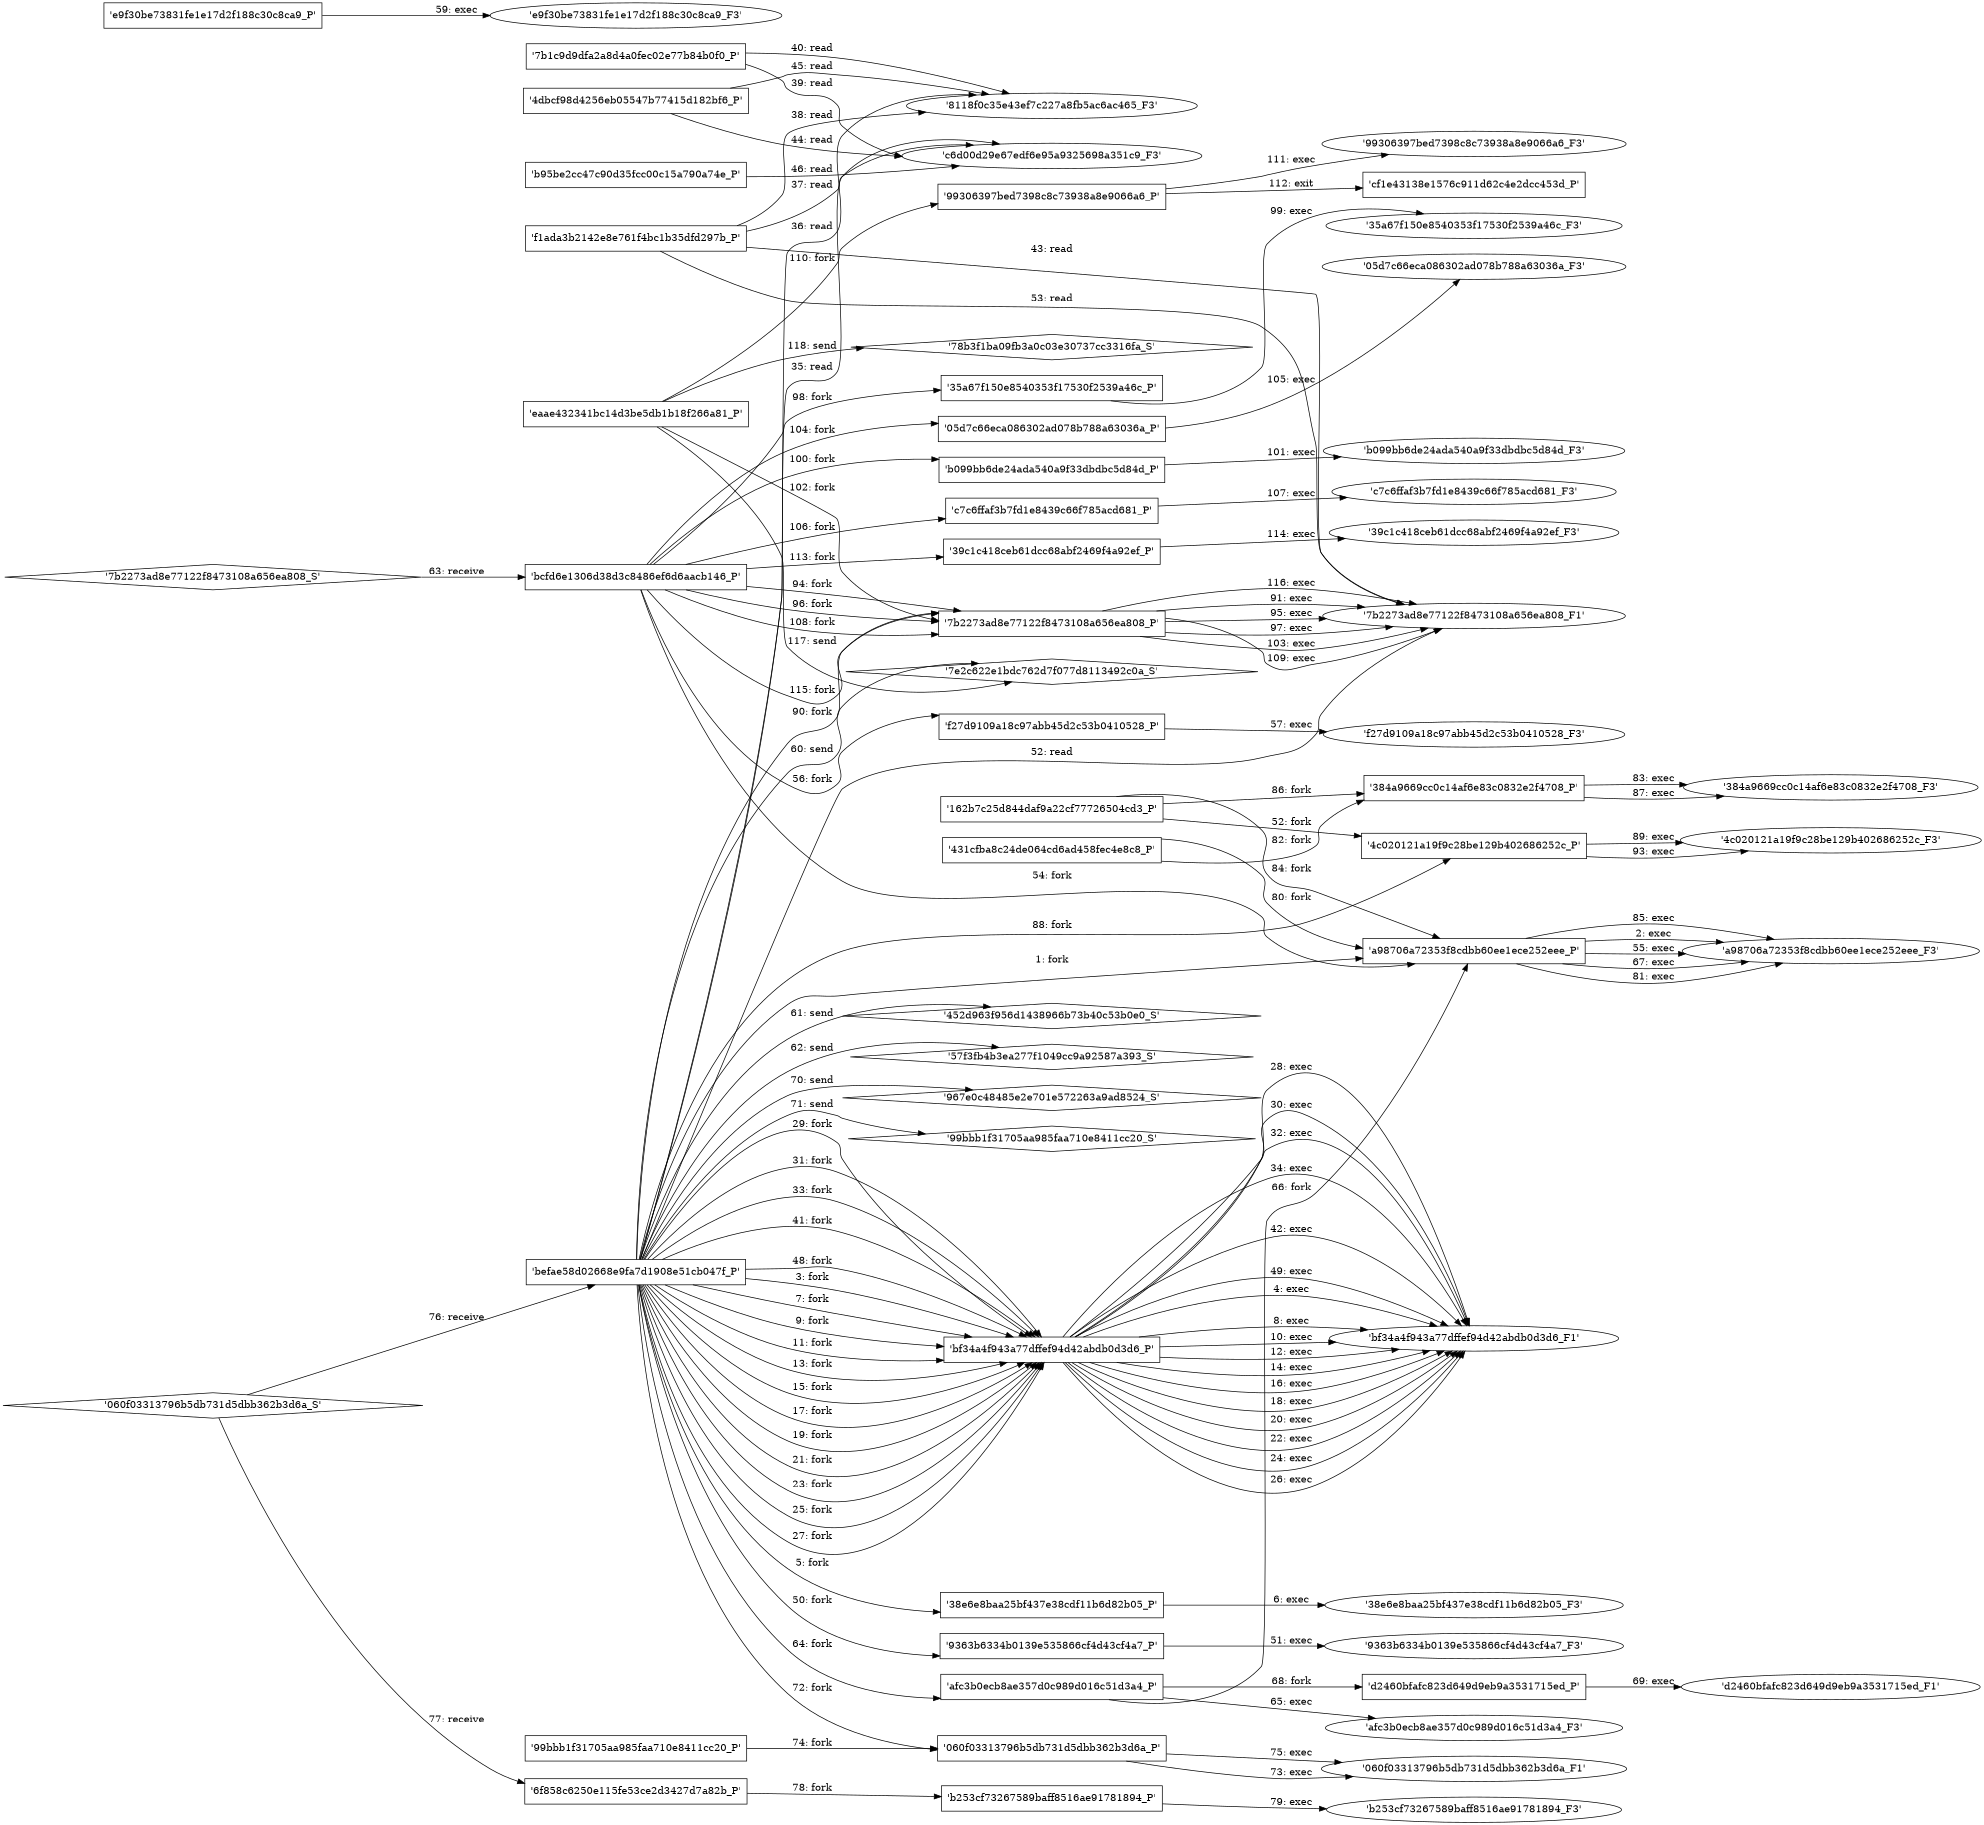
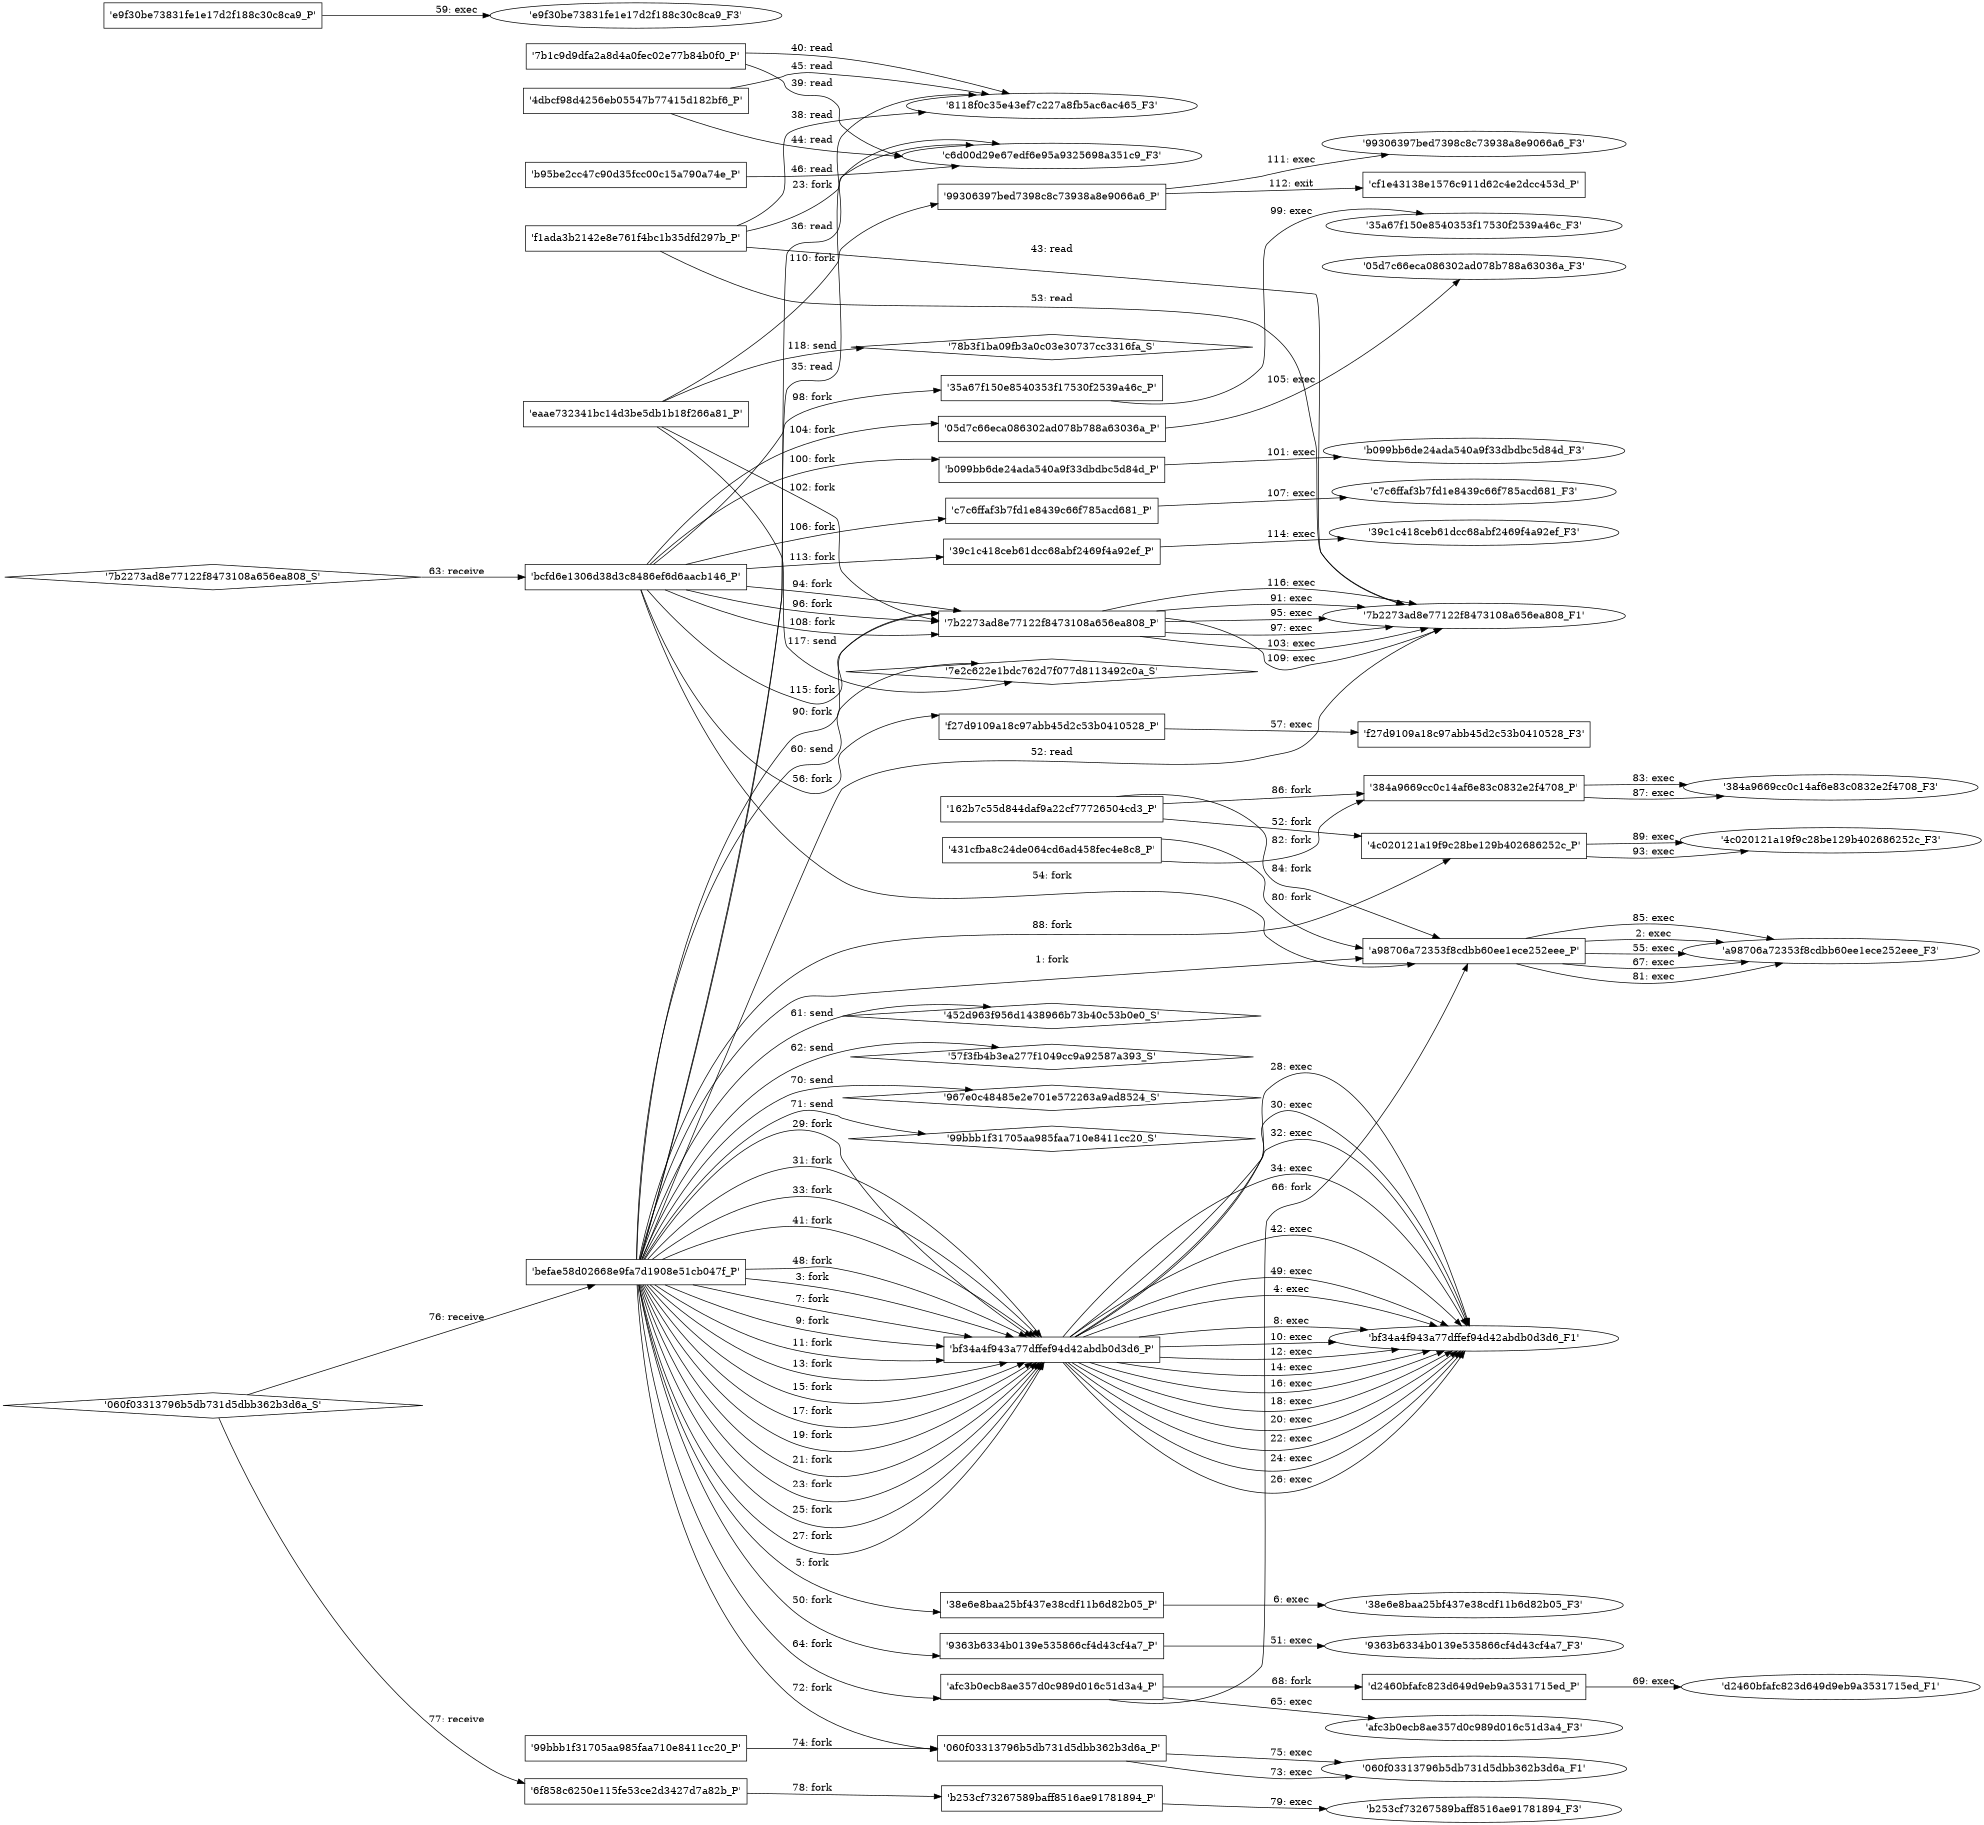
(812, 185) -> (812, 185)
(636, 414) -> (636, 414)
(1474, 734) -> (1474, 734)
(1052, 809) -> (1052, 809)
